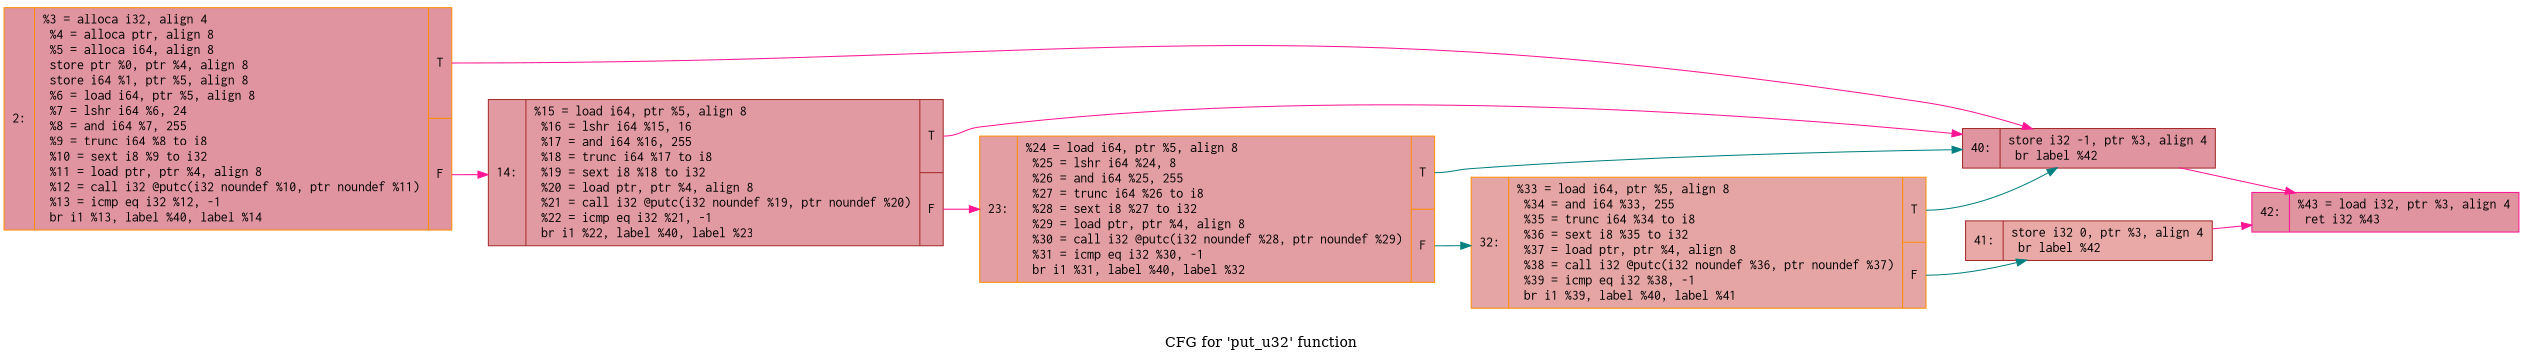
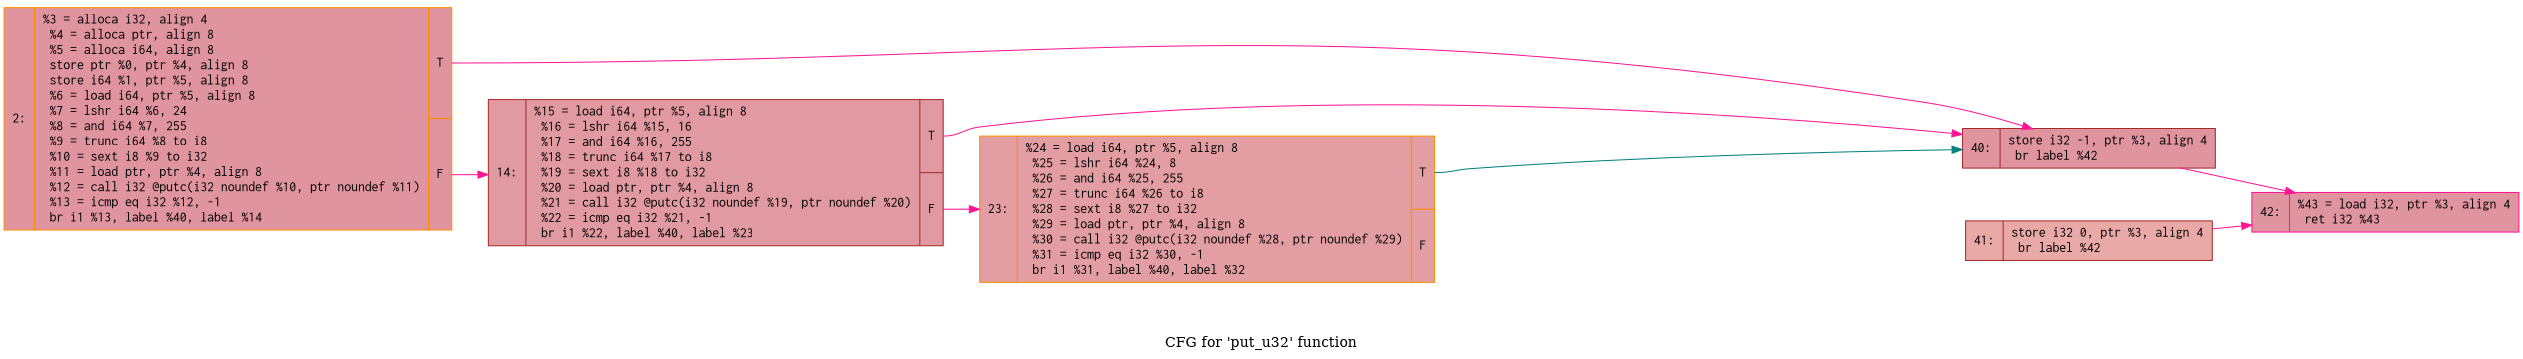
(1699, 243) -> none
